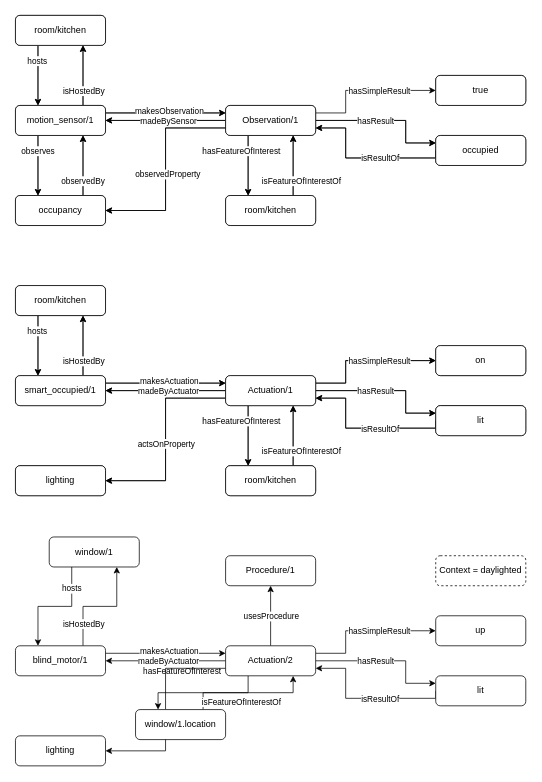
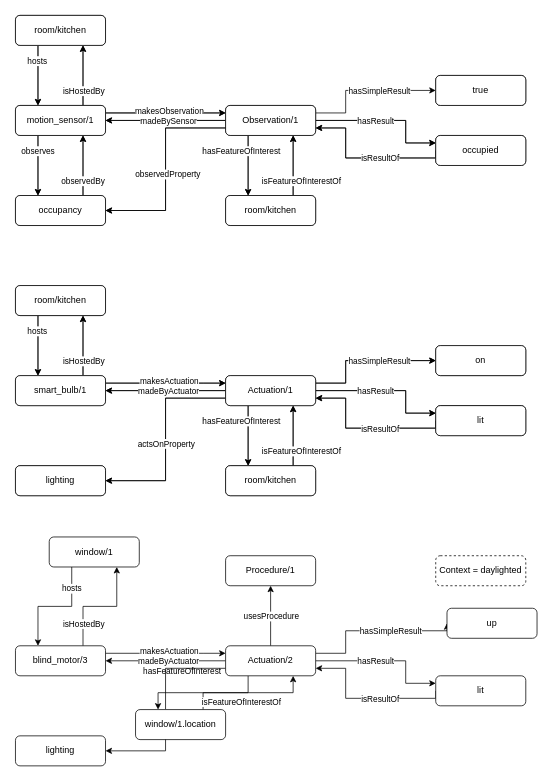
(60, 390) -> (60, 390)
(480, 630) -> (492, 623)
(60, 660) -> (60, 660)
